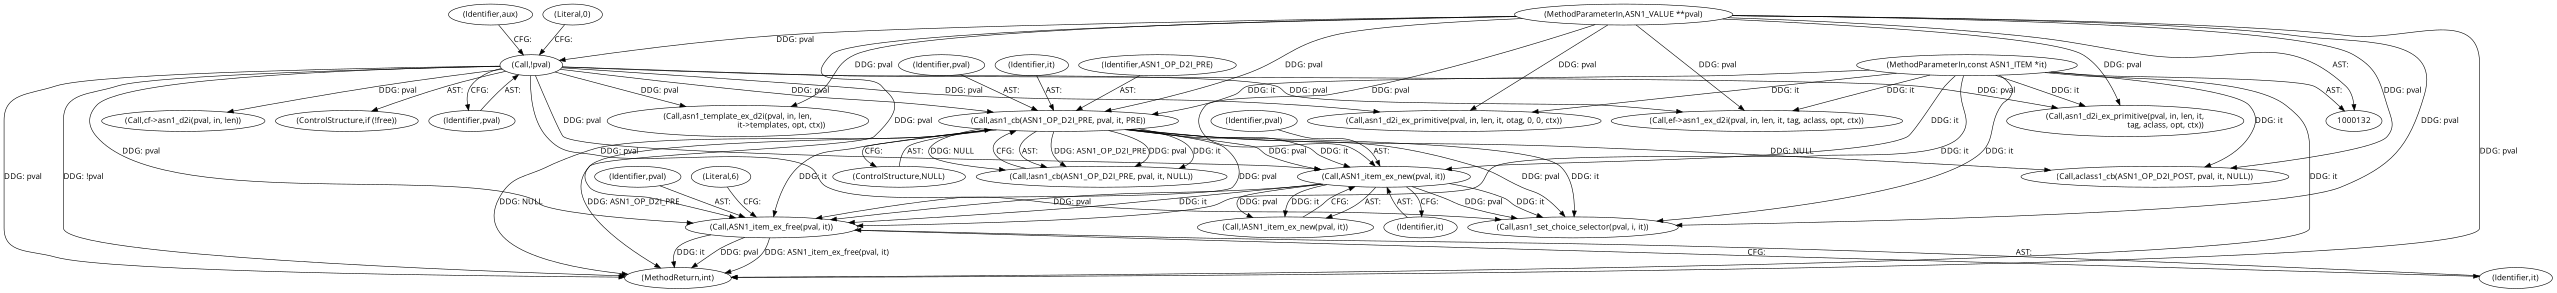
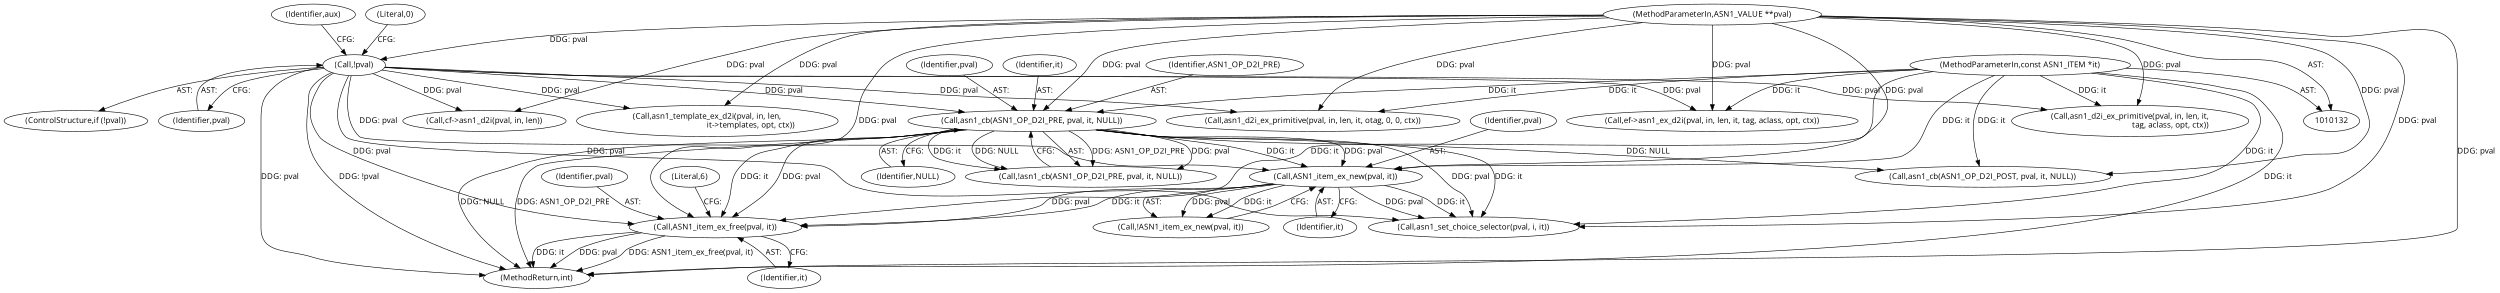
none -> (839, 34)
(347, 121) -> (76, 121)
(1059, 121) -> (1032, 121)
(2354, 121) -> (2332, 121)
(899, 177) -> (908, 177)
(2155, 177) -> (1983, 177)
